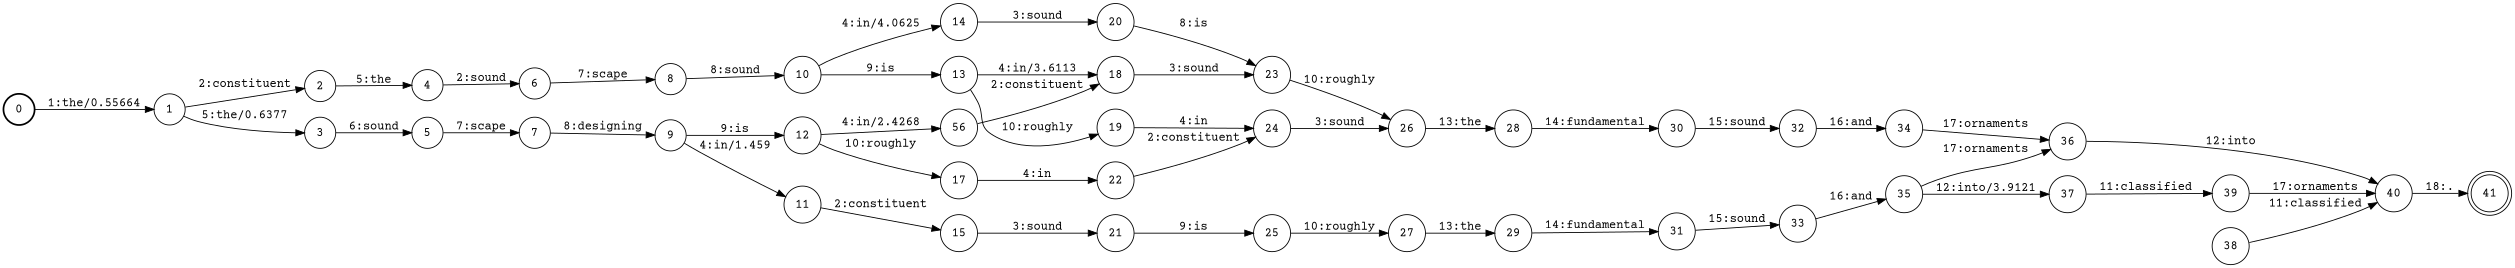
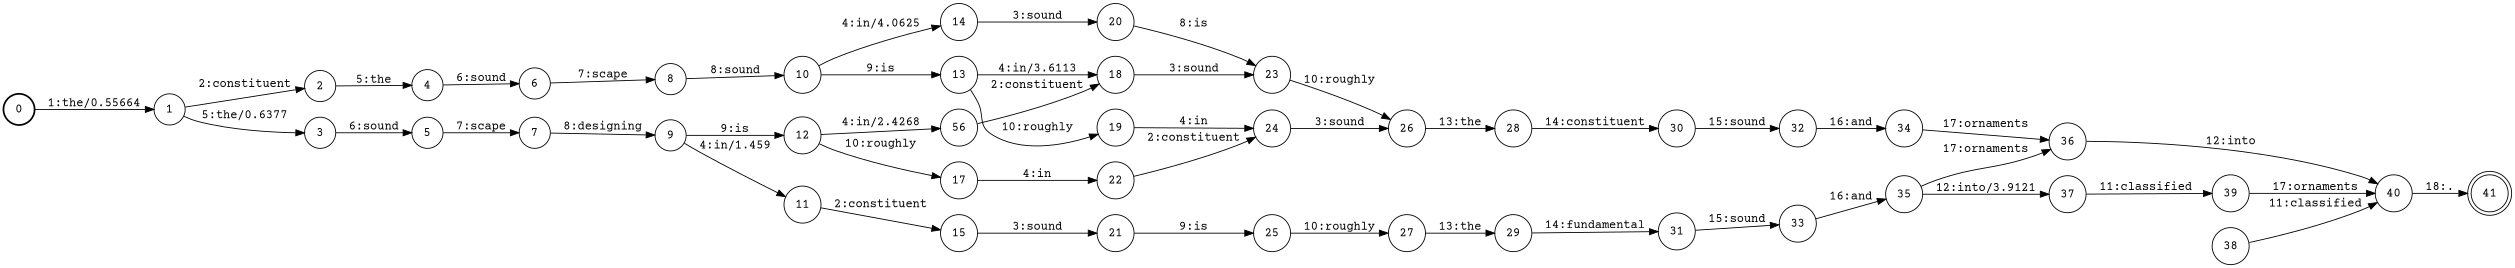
(481, 78) -> (481, 78)
(1595, 122) -> (1595, 122)
